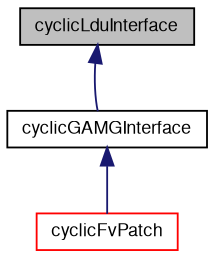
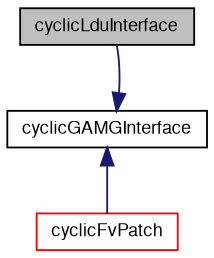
(95, 87) -> (119, 69)
